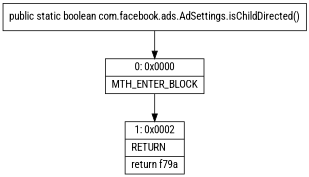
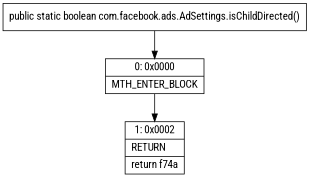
(155, 165) -> (155, 165)
